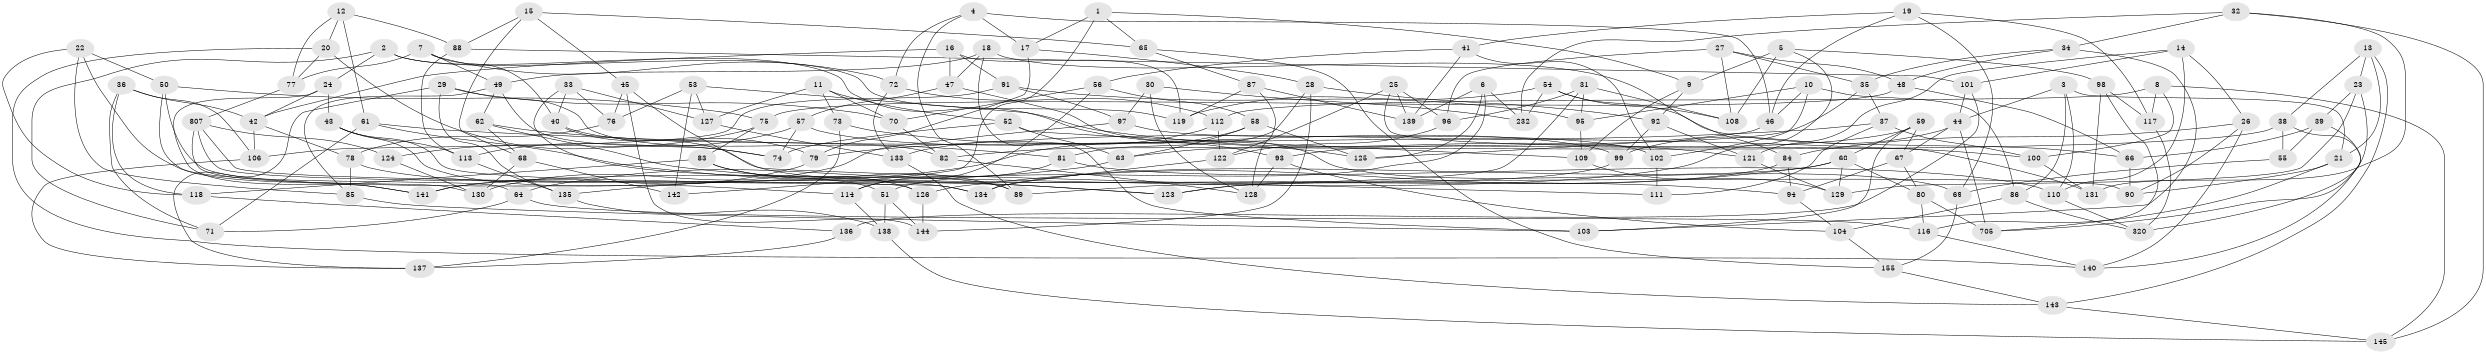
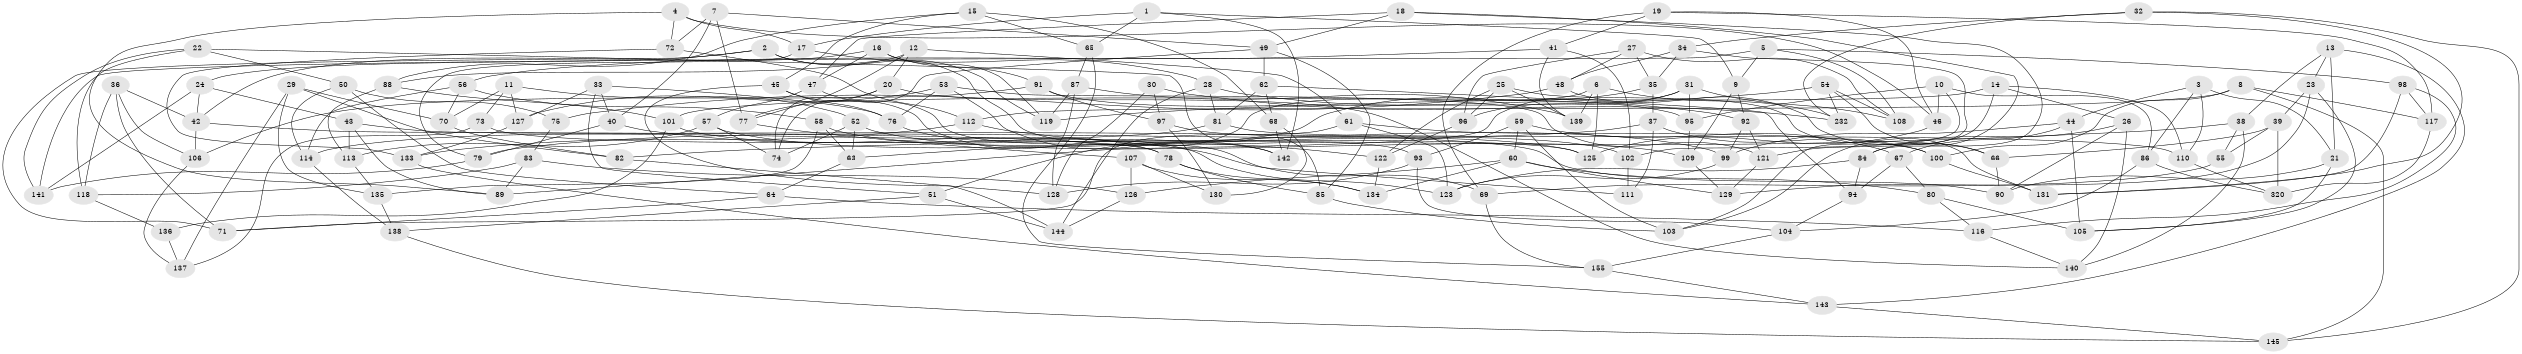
(1963, 103) -> (976, 141)
(197, 122) -> (1131, 159)
(388, 159) -> none
(1987, 232) -> (2080, 232)
